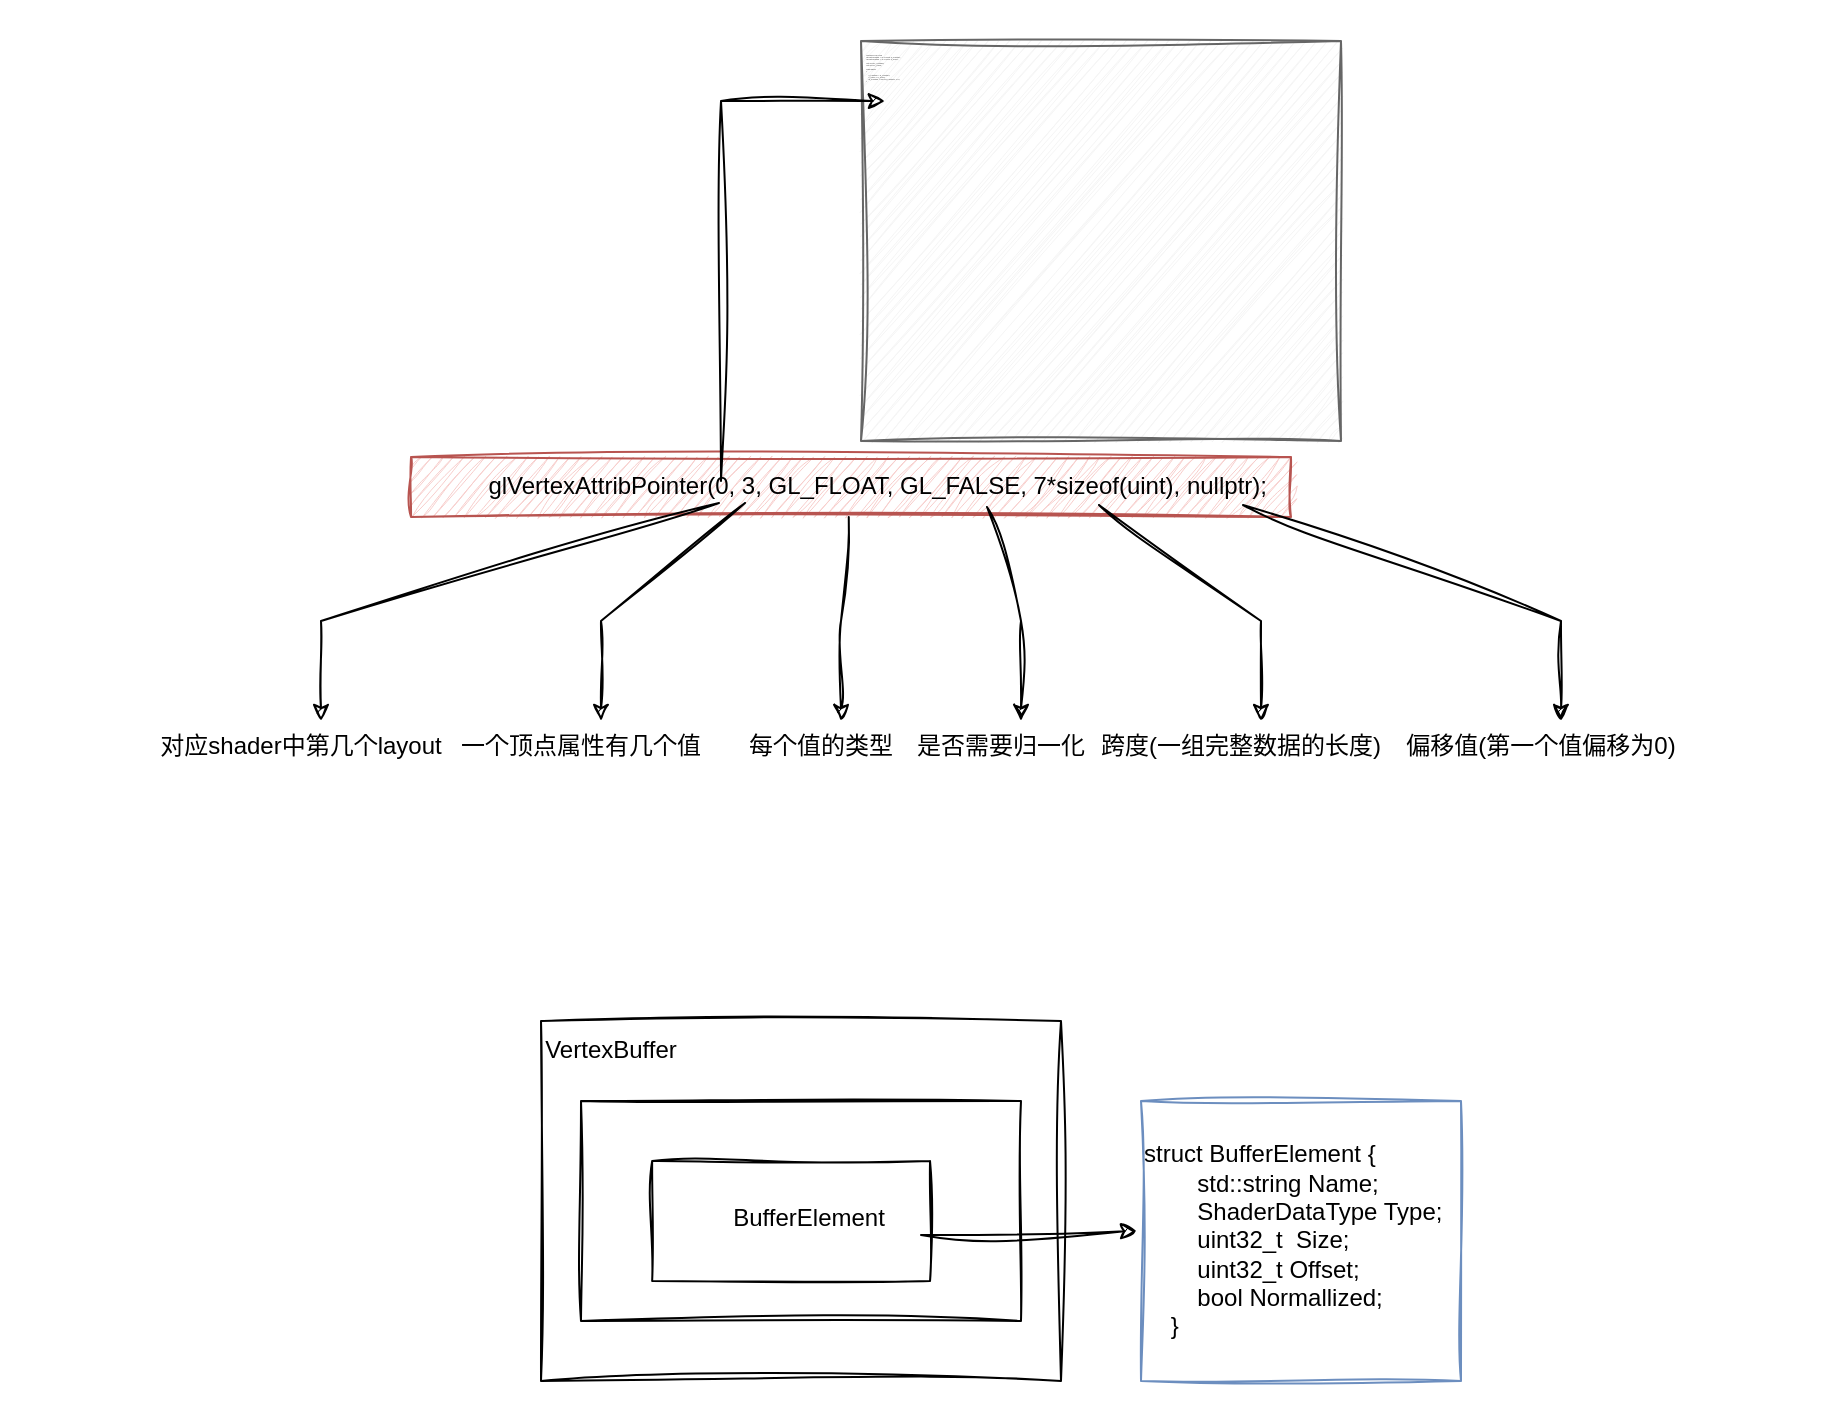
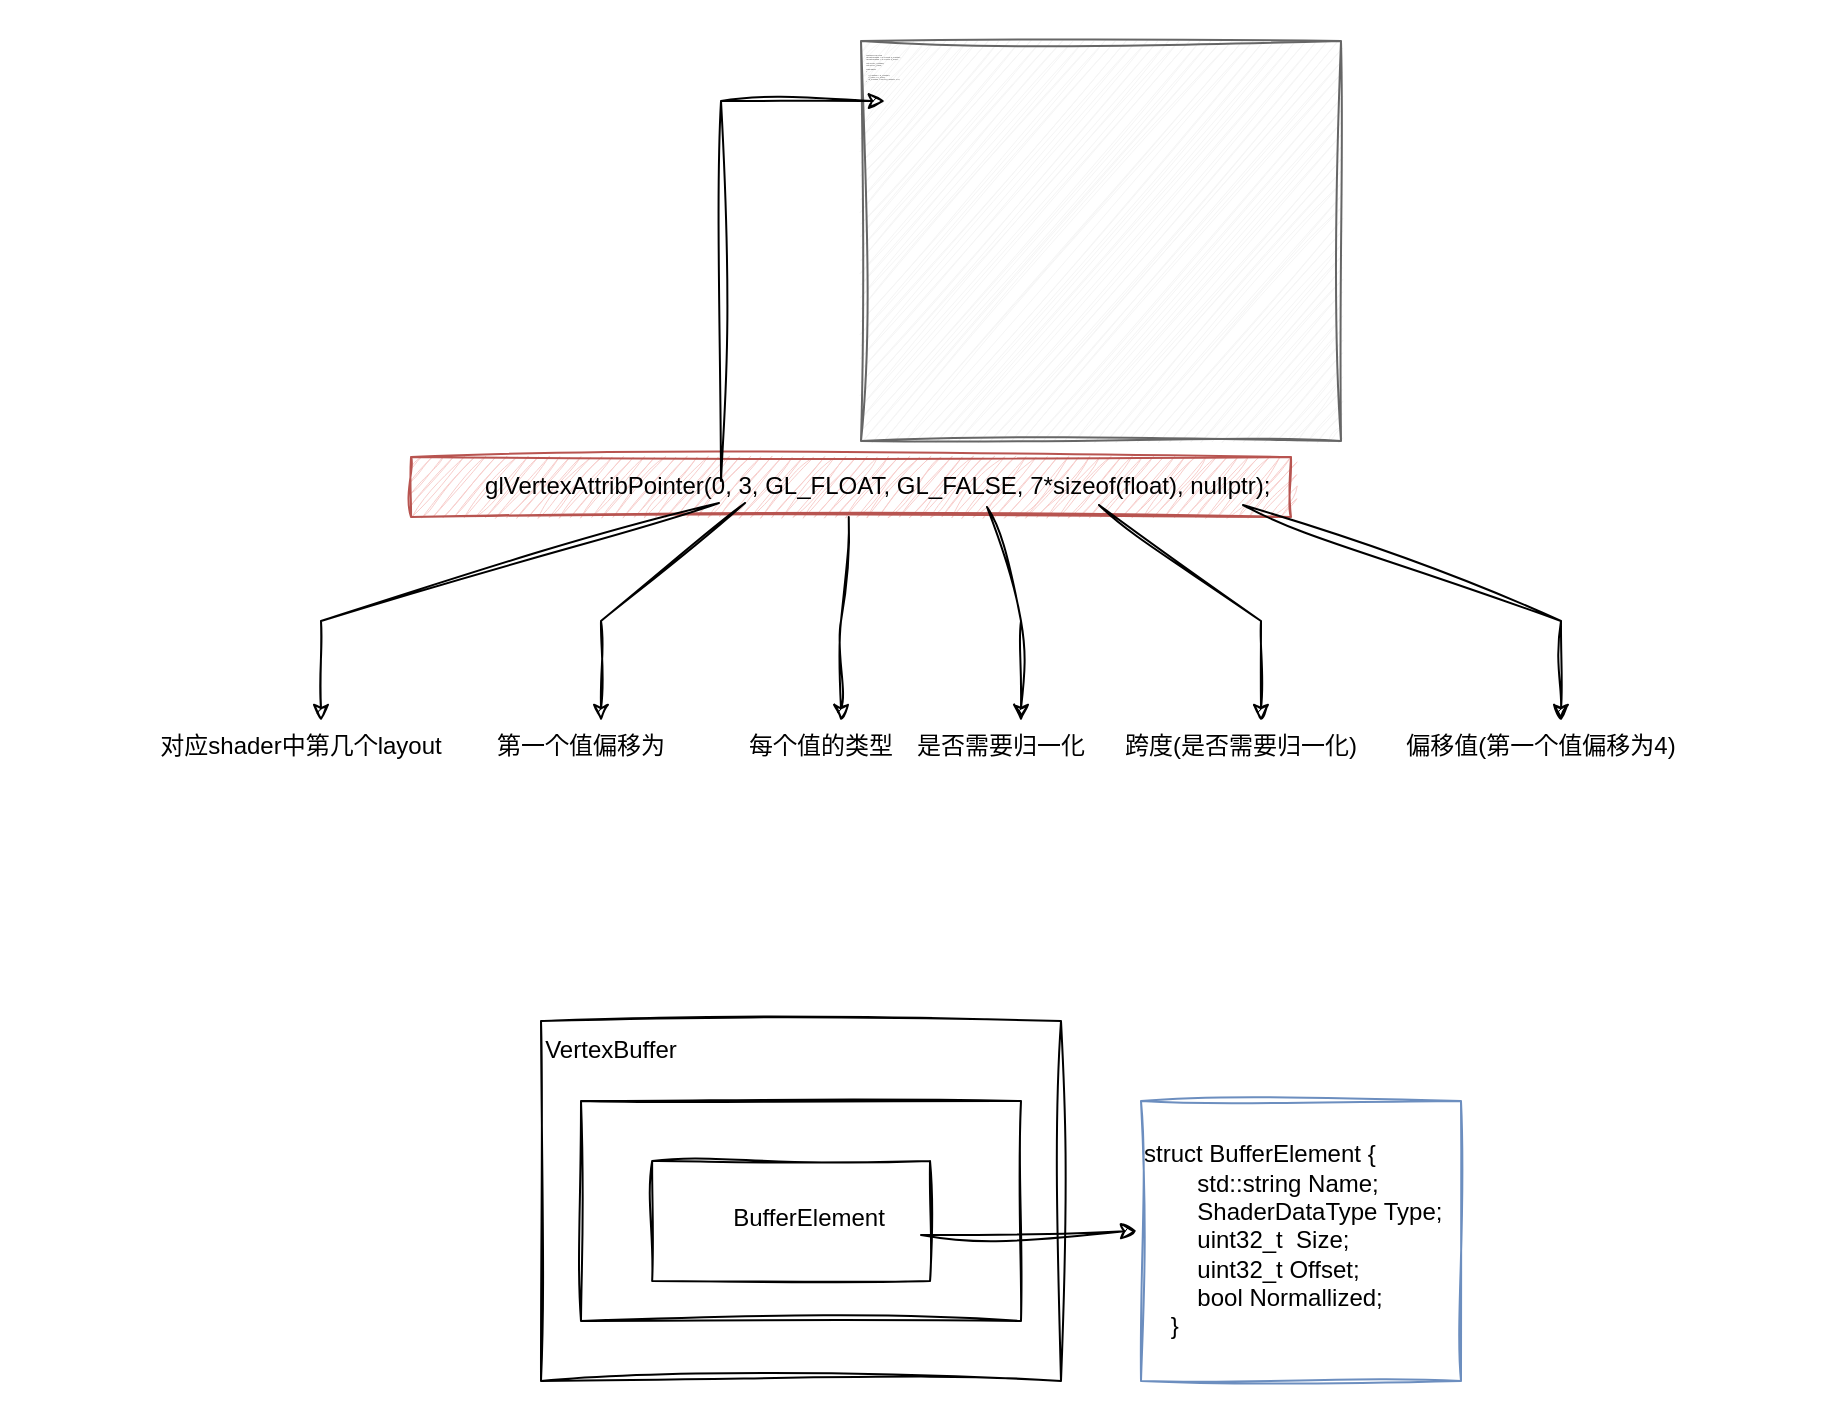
(852, 487) -> (852, 487)
(582, 747) -> (582, 747)
(1242, 747) -> (1242, 747)
(1542, 747) -> (1542, 747)
